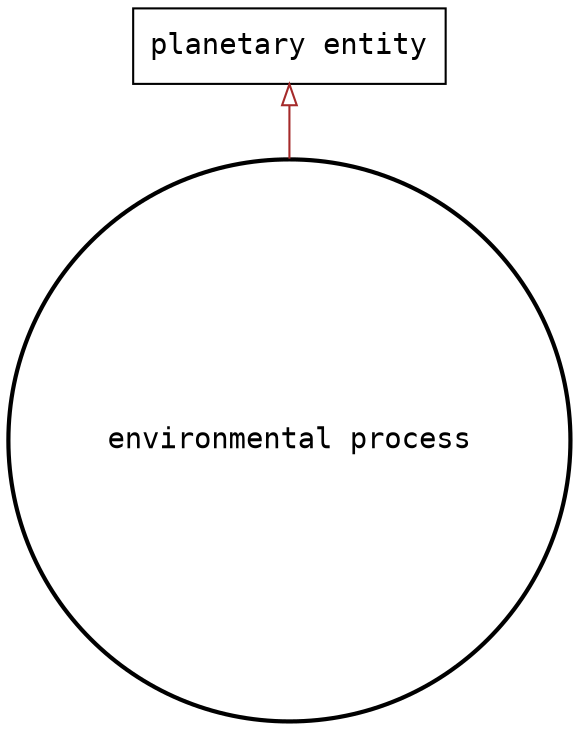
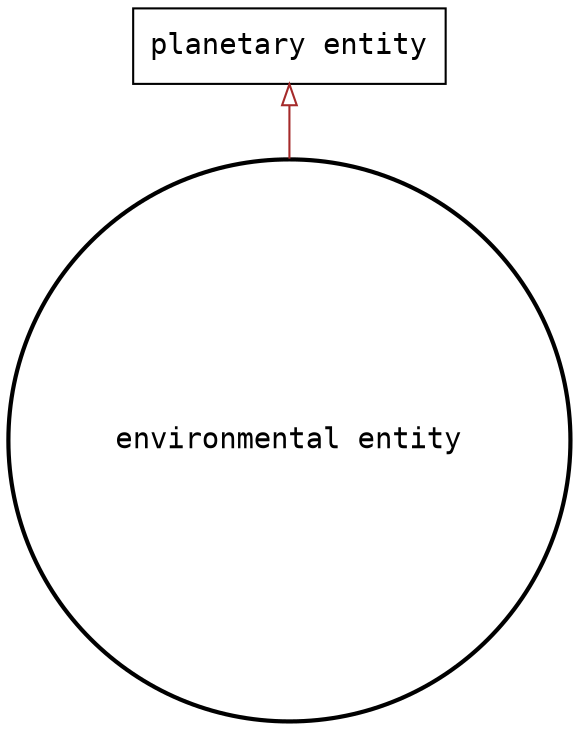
(289, 440) -> (289, 440)
